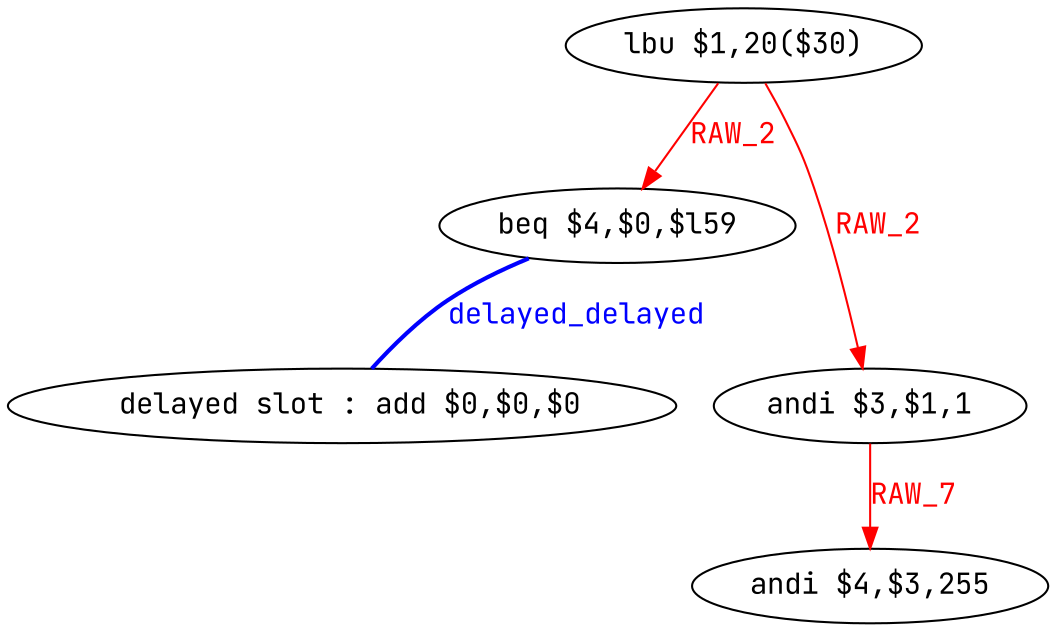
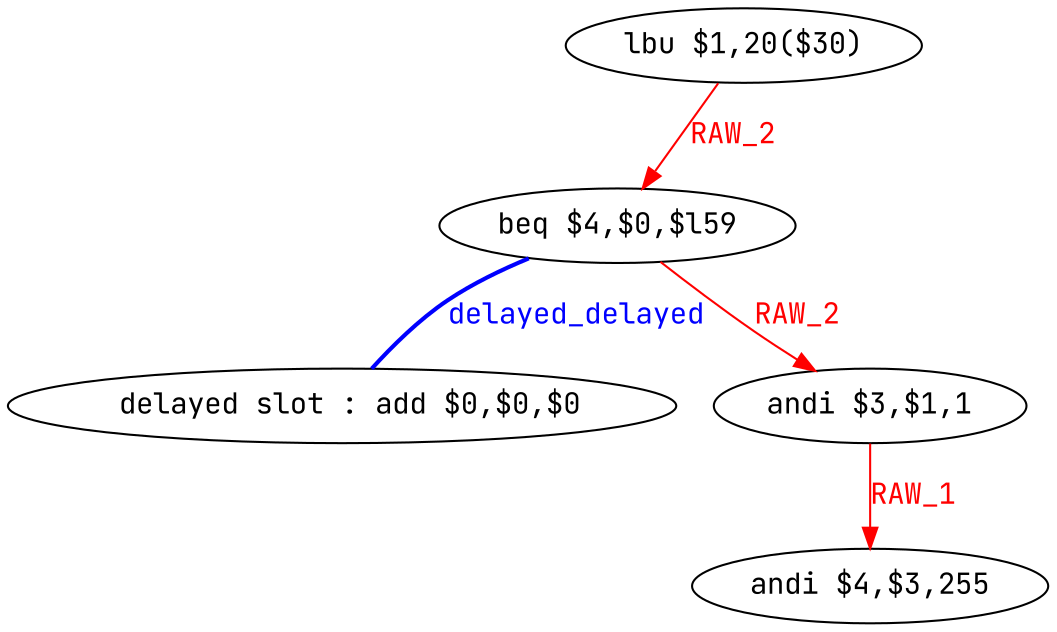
(822, 212) -> (728, 313)
(914, 496) -> (914, 496)
